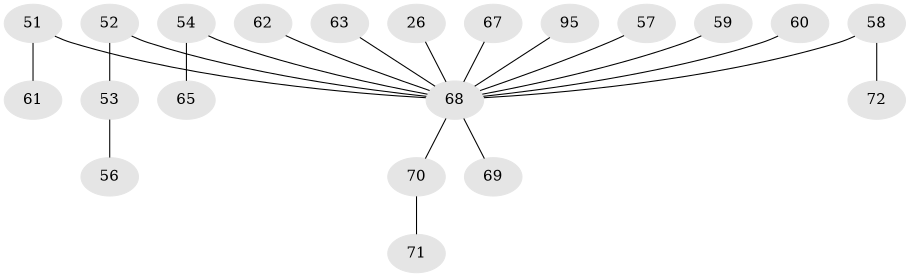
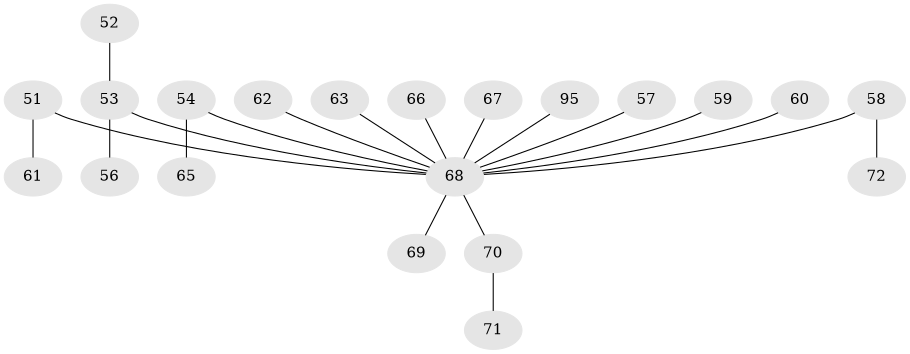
(417, 23) -> (417, 100)
(277, 74) -> (277, 151)
